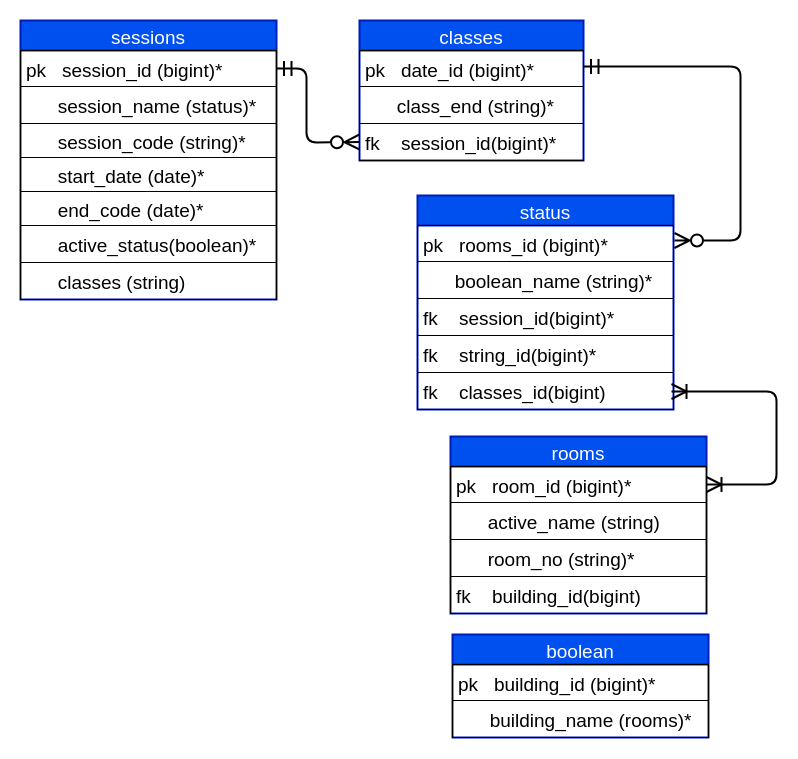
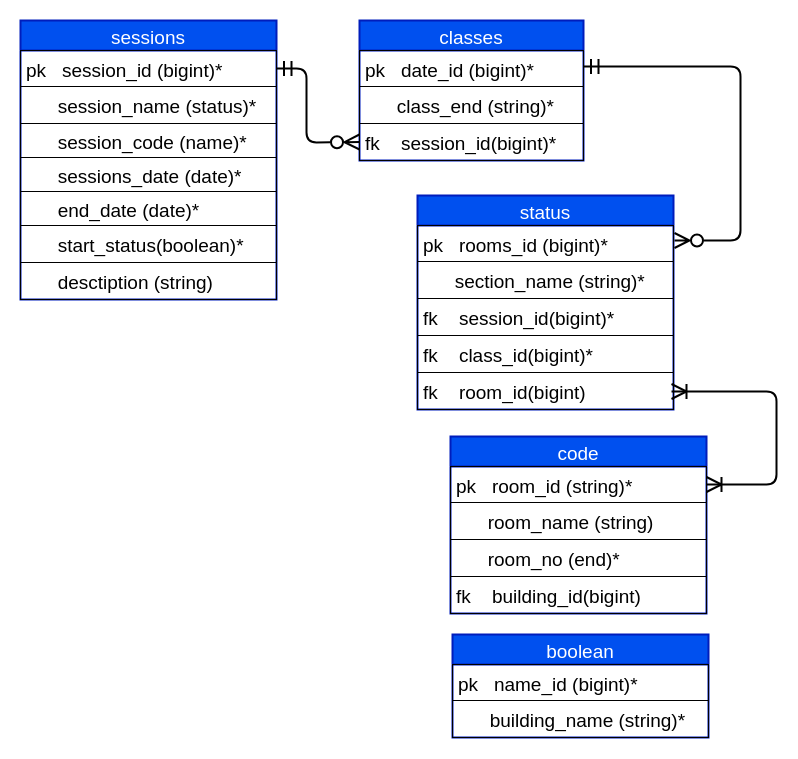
(136, 142) -> (127, 142)
(119, 176) -> (133, 176)
(109, 210) -> (109, 210)
(143, 246) -> (141, 246)
(533, 282) -> (533, 282)
(104, 283) -> (123, 283)
(536, 356) -> (531, 356)
(536, 393) -> (522, 393)
(578, 453) -> (578, 453)
(561, 486) -> (563, 486)
(555, 523) -> (547, 523)
(542, 560) -> (528, 560)
(577, 684) -> (563, 684)
(565, 721) -> (568, 721)
